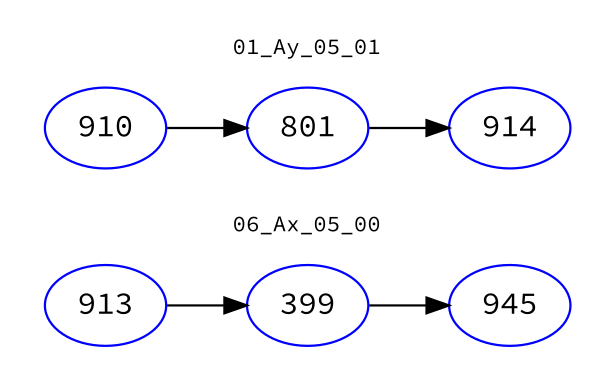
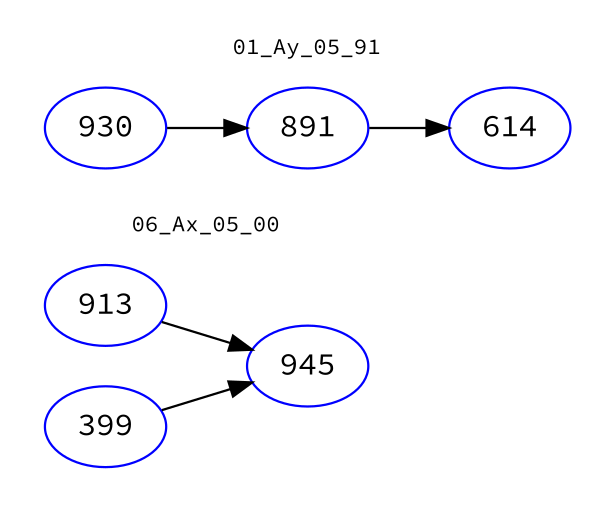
(308, 48) -> (308, 48)
(106, 128) -> (106, 128)
(308, 128) -> (308, 128)
(510, 128) -> (510, 128)
(196, 305) -> (196, 332)
